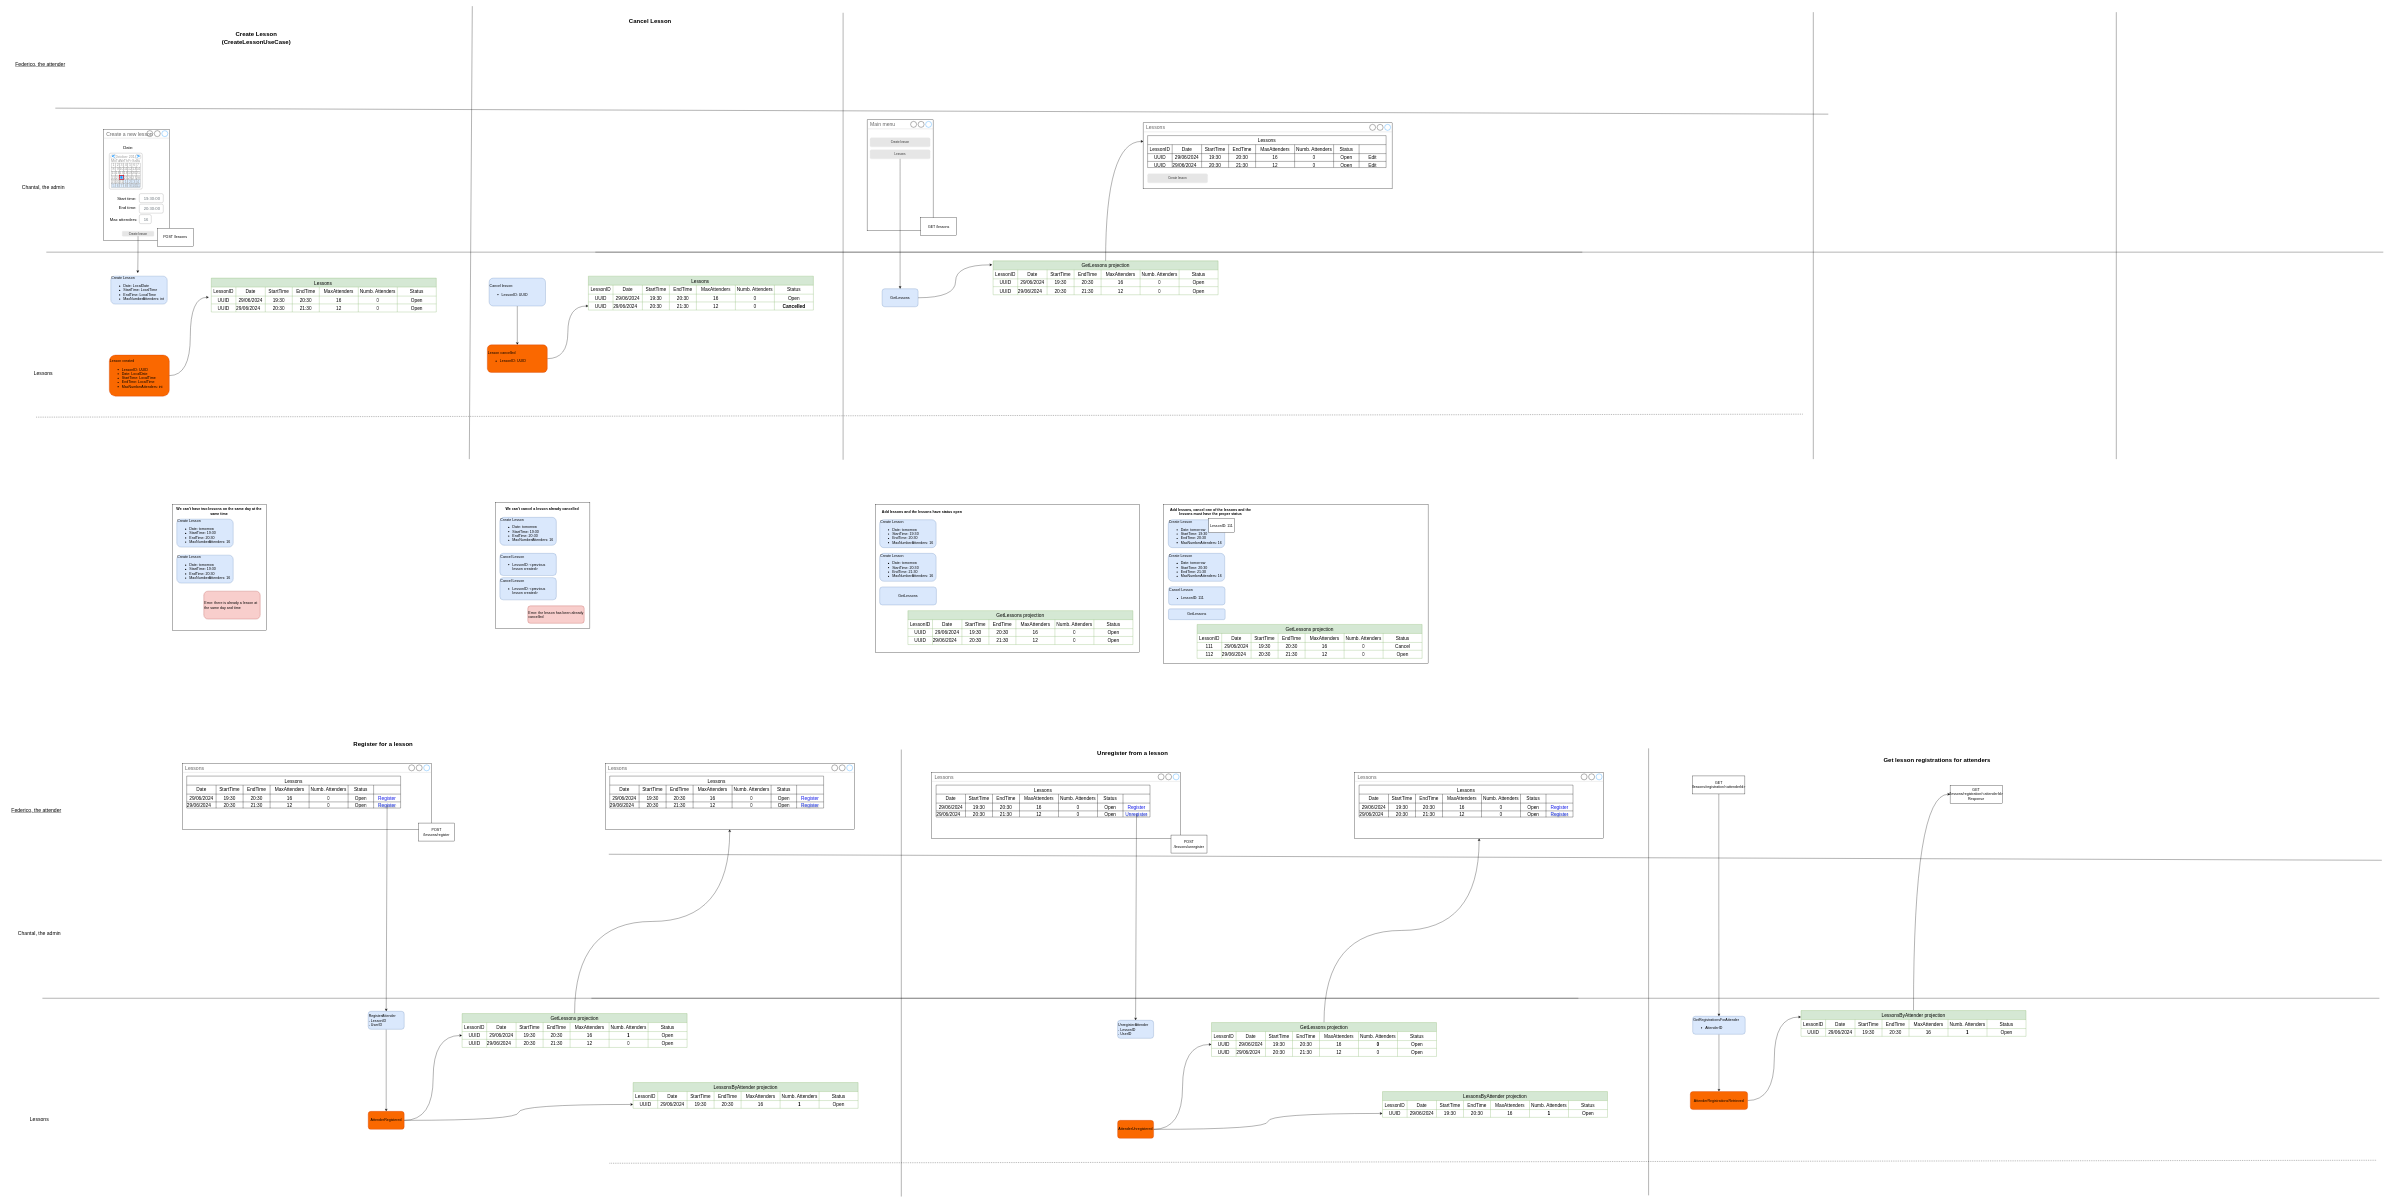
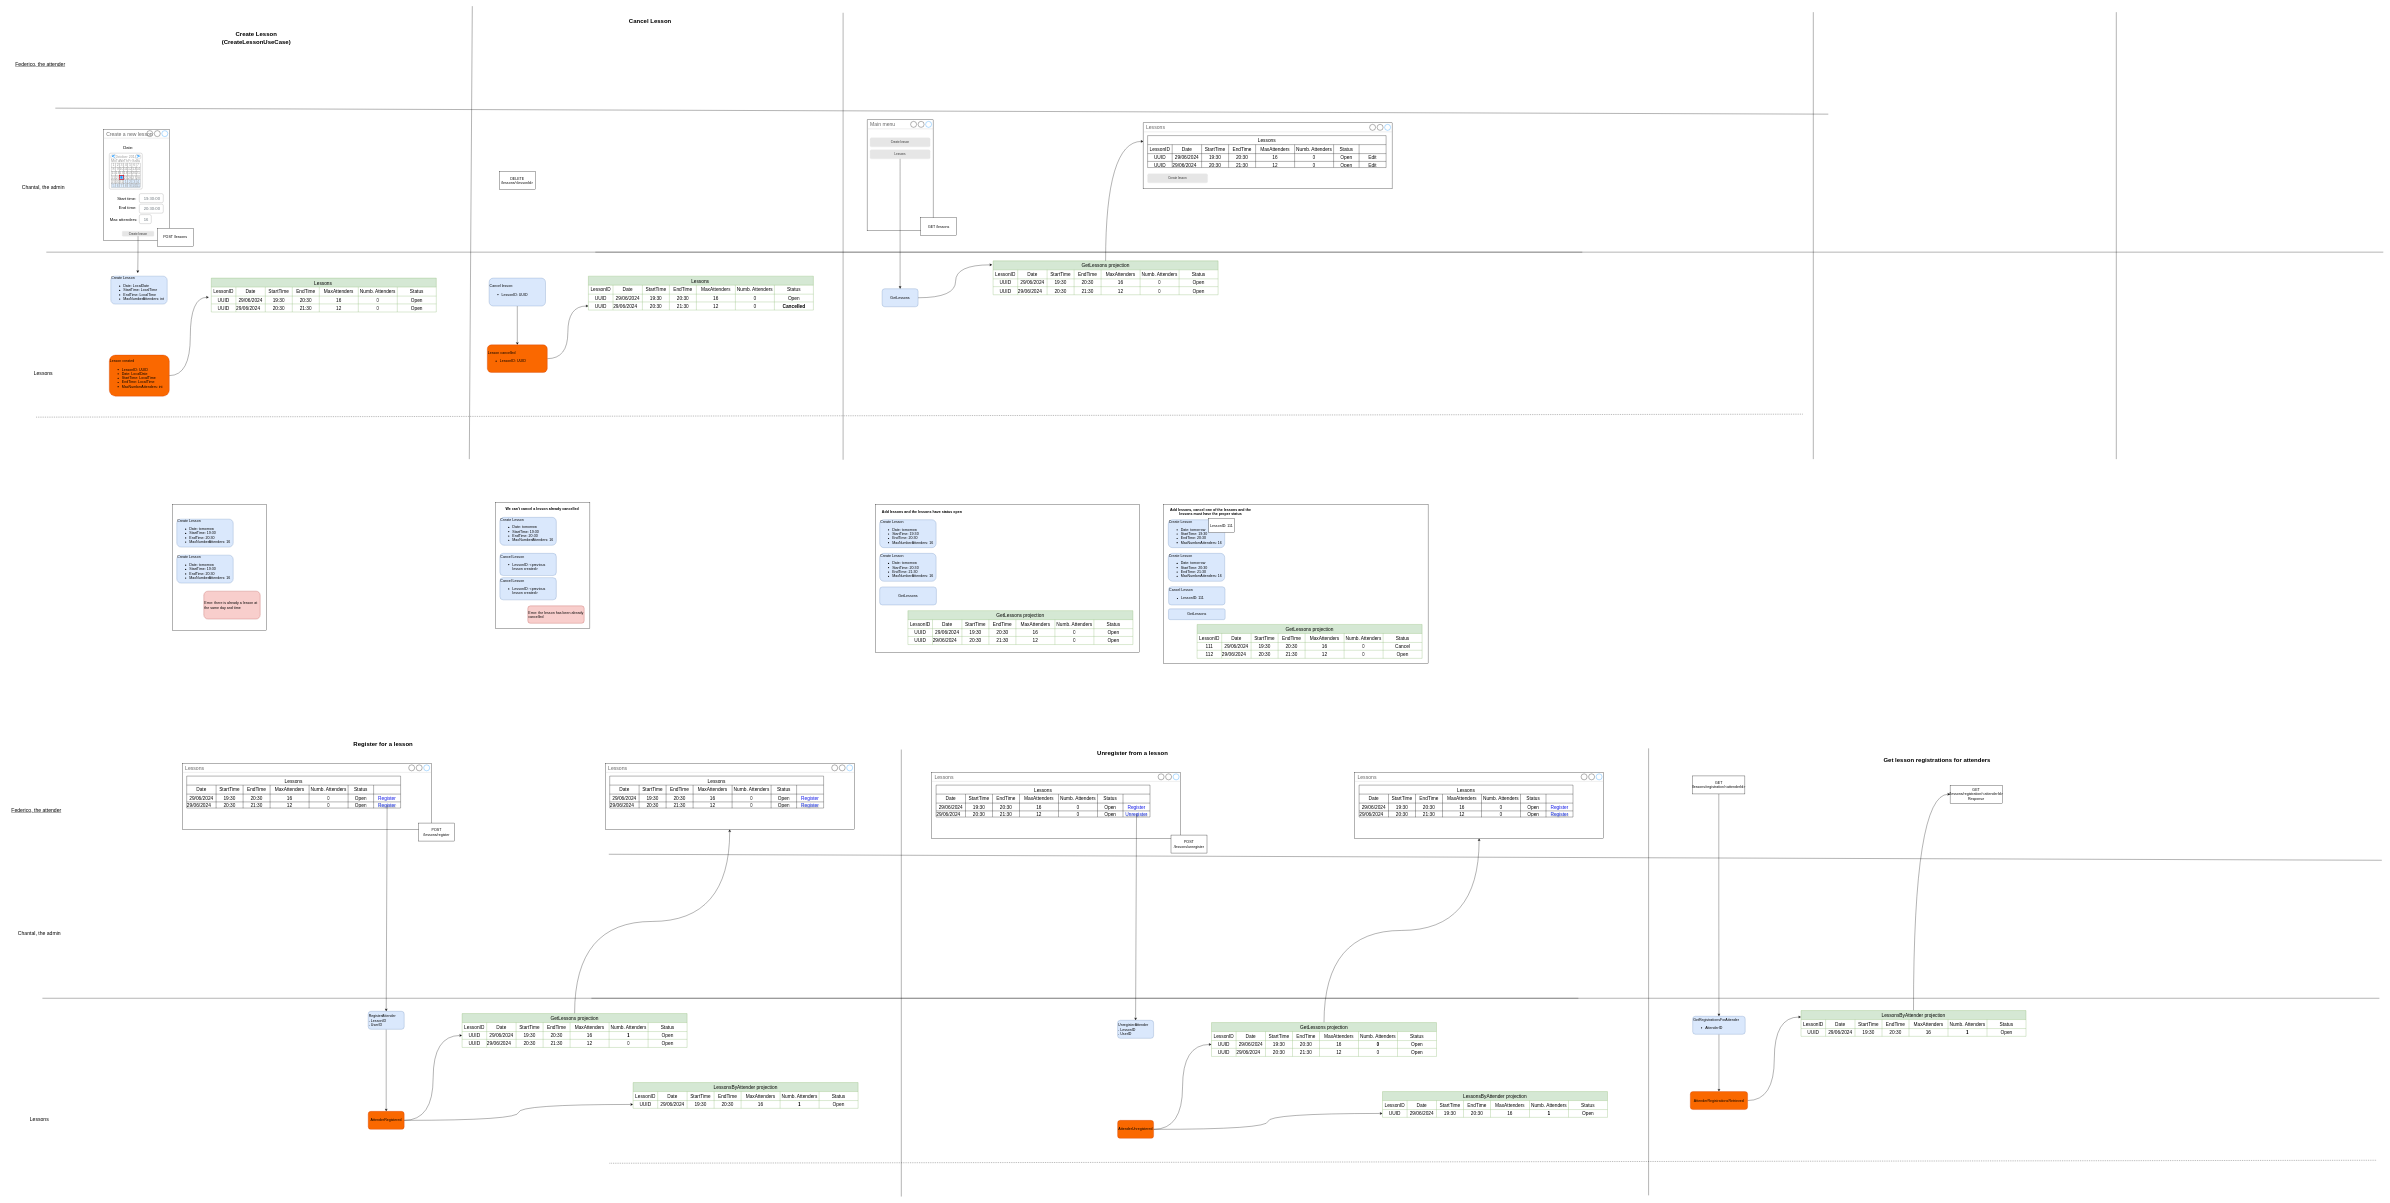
none -> (517, 181)
(219, 511) -> none
